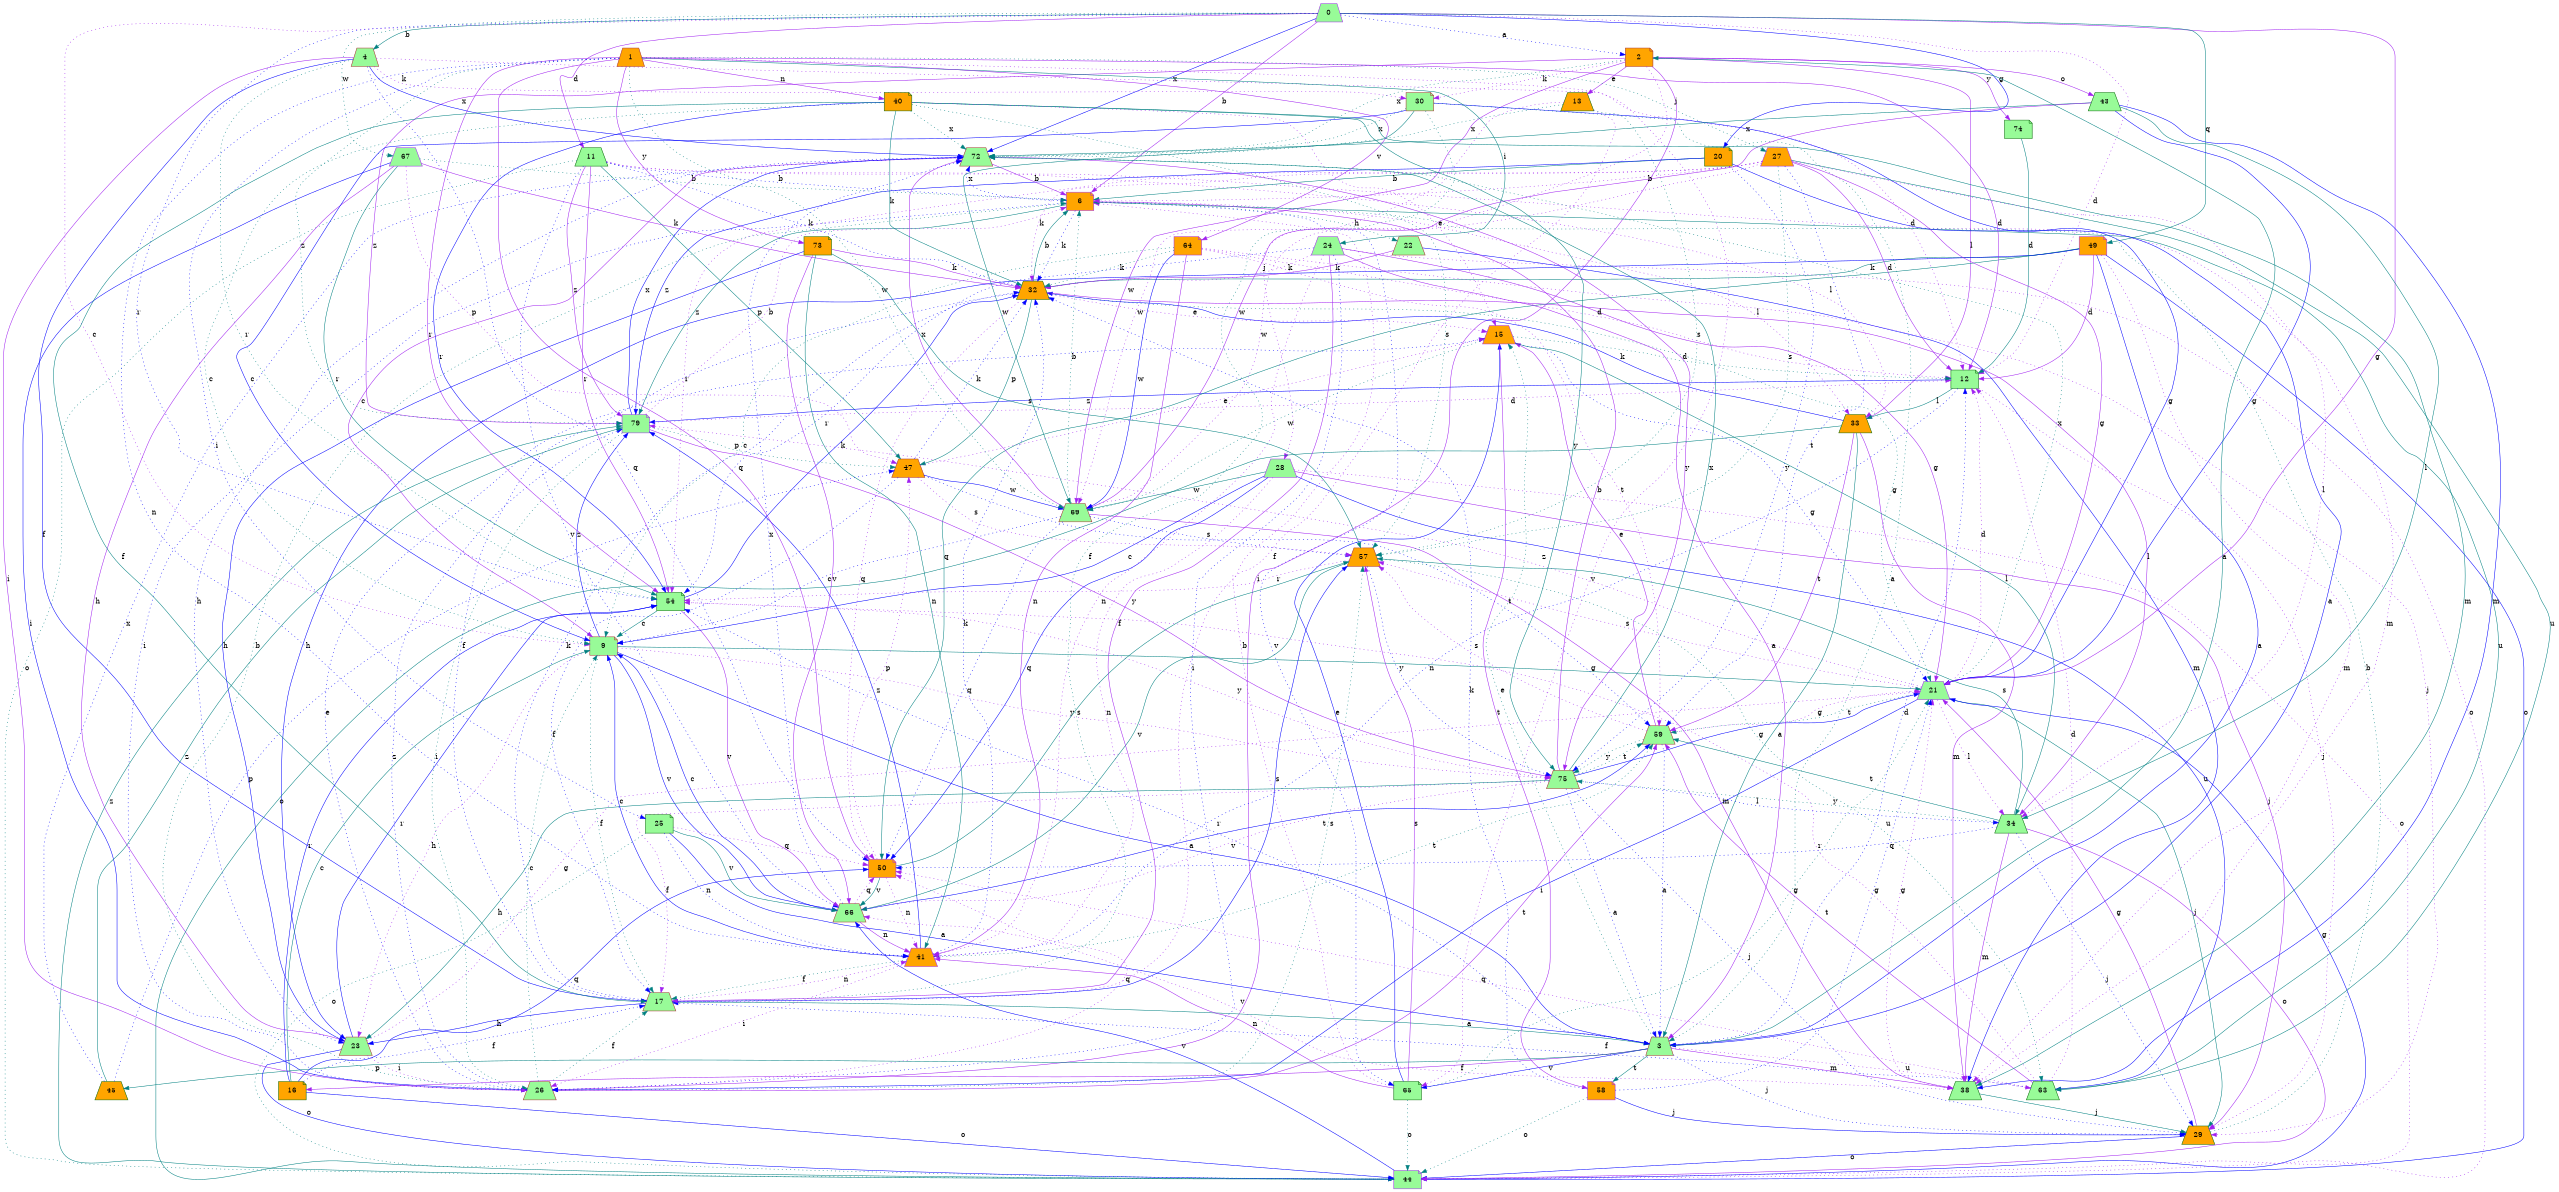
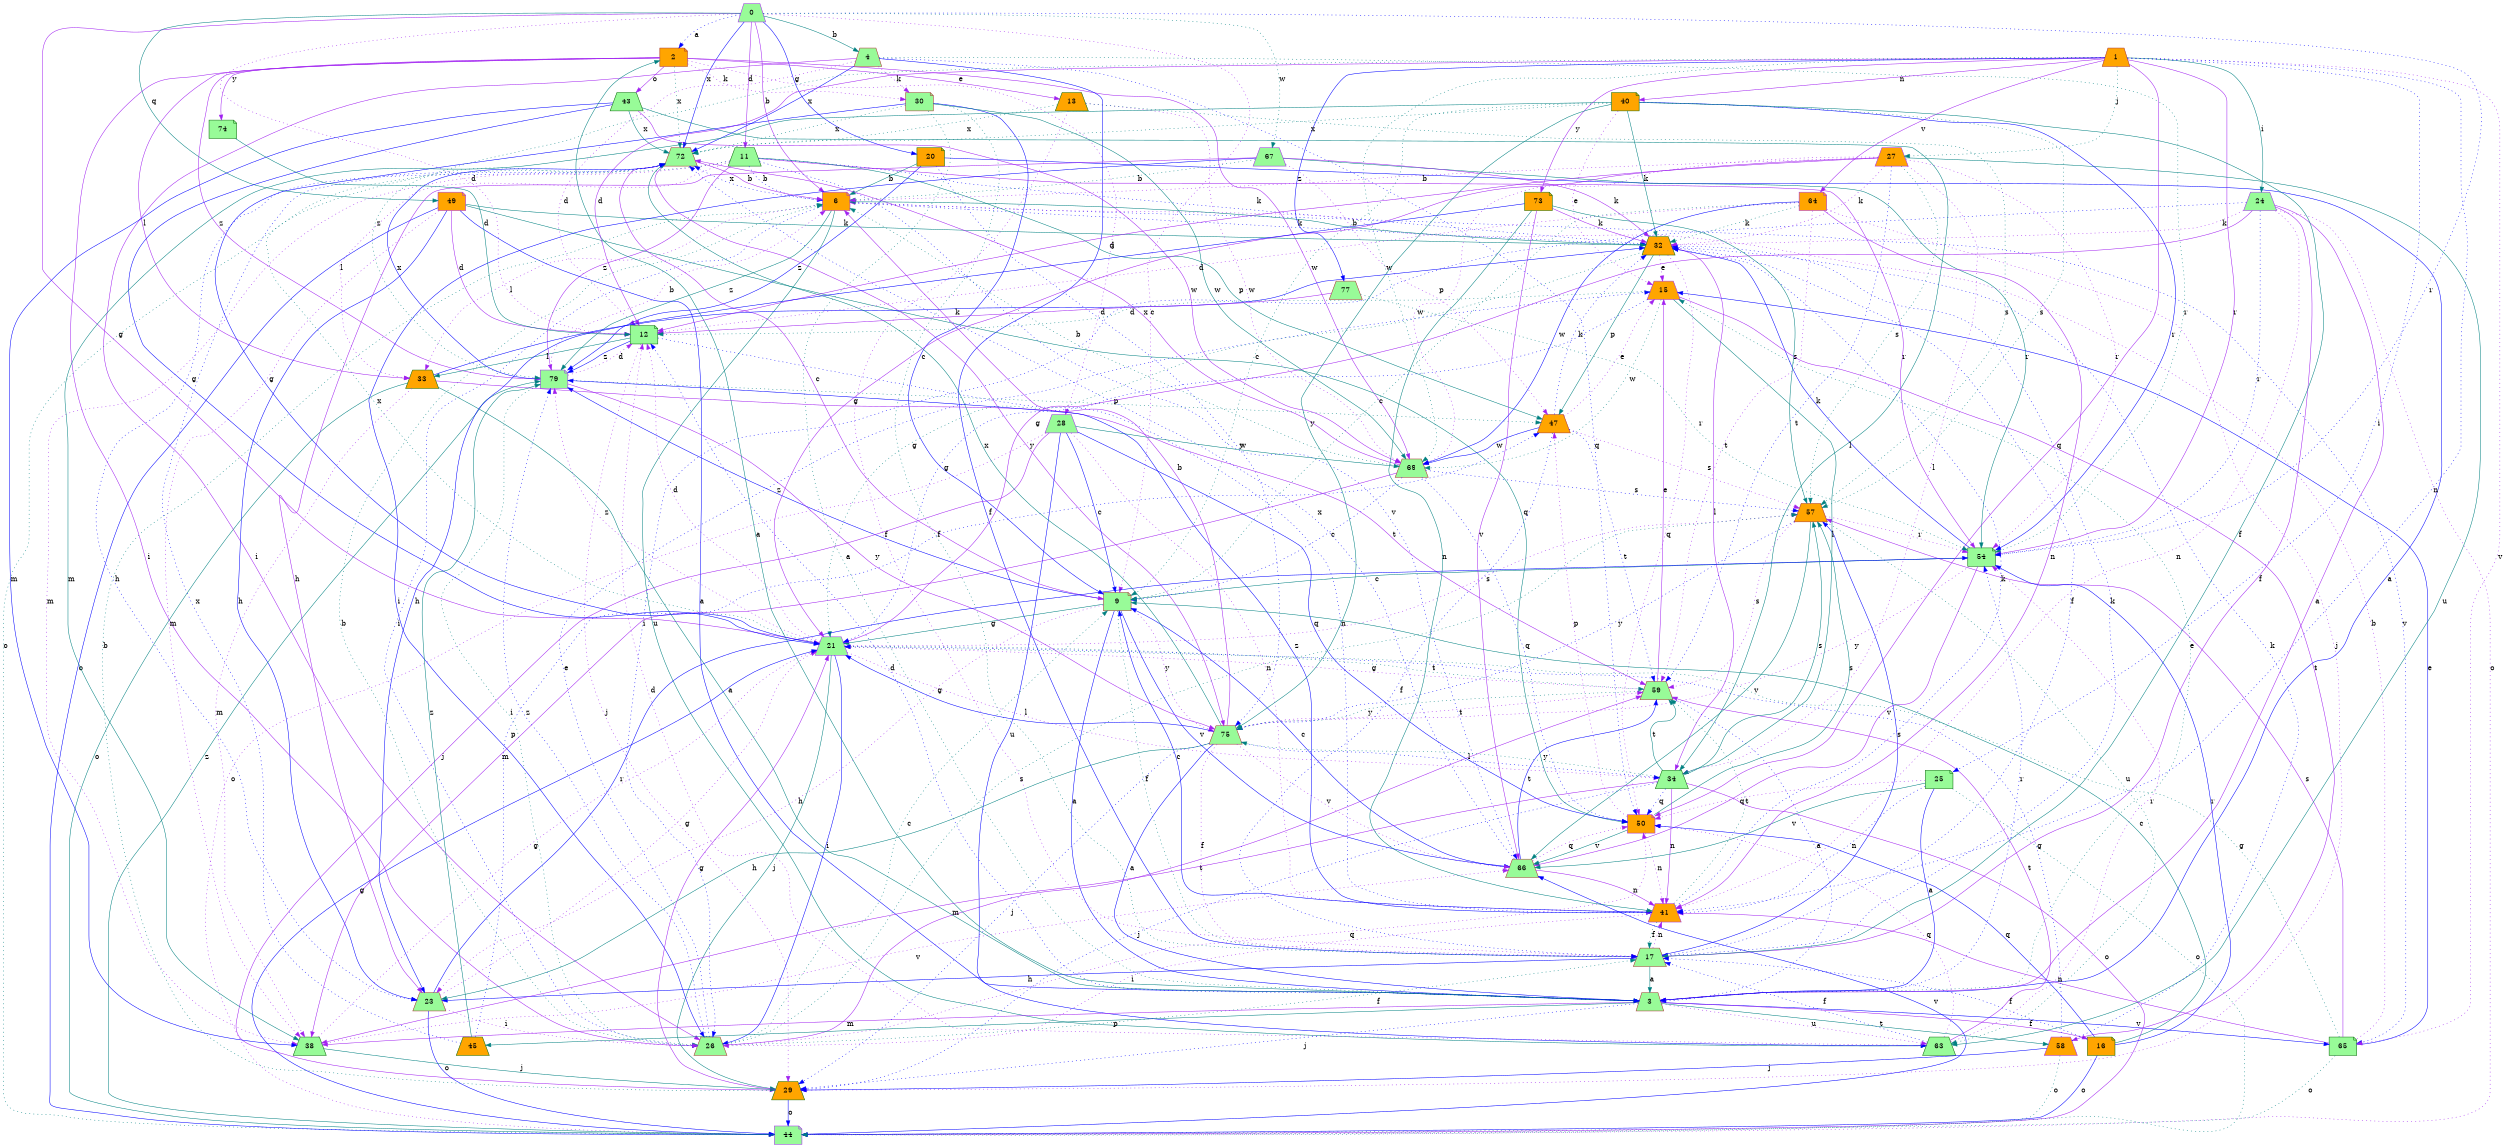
(1409, 246) -> none
none -> (1346, 290)
(1515, 677) -> (1751, 619)
(1983, 724) -> (218, 690)
(1607, 763) -> (1437, 711)
none -> (1670, 844)
(1609, 911) -> (1284, 973)
(1601, 1091) -> (2061, 1046)
